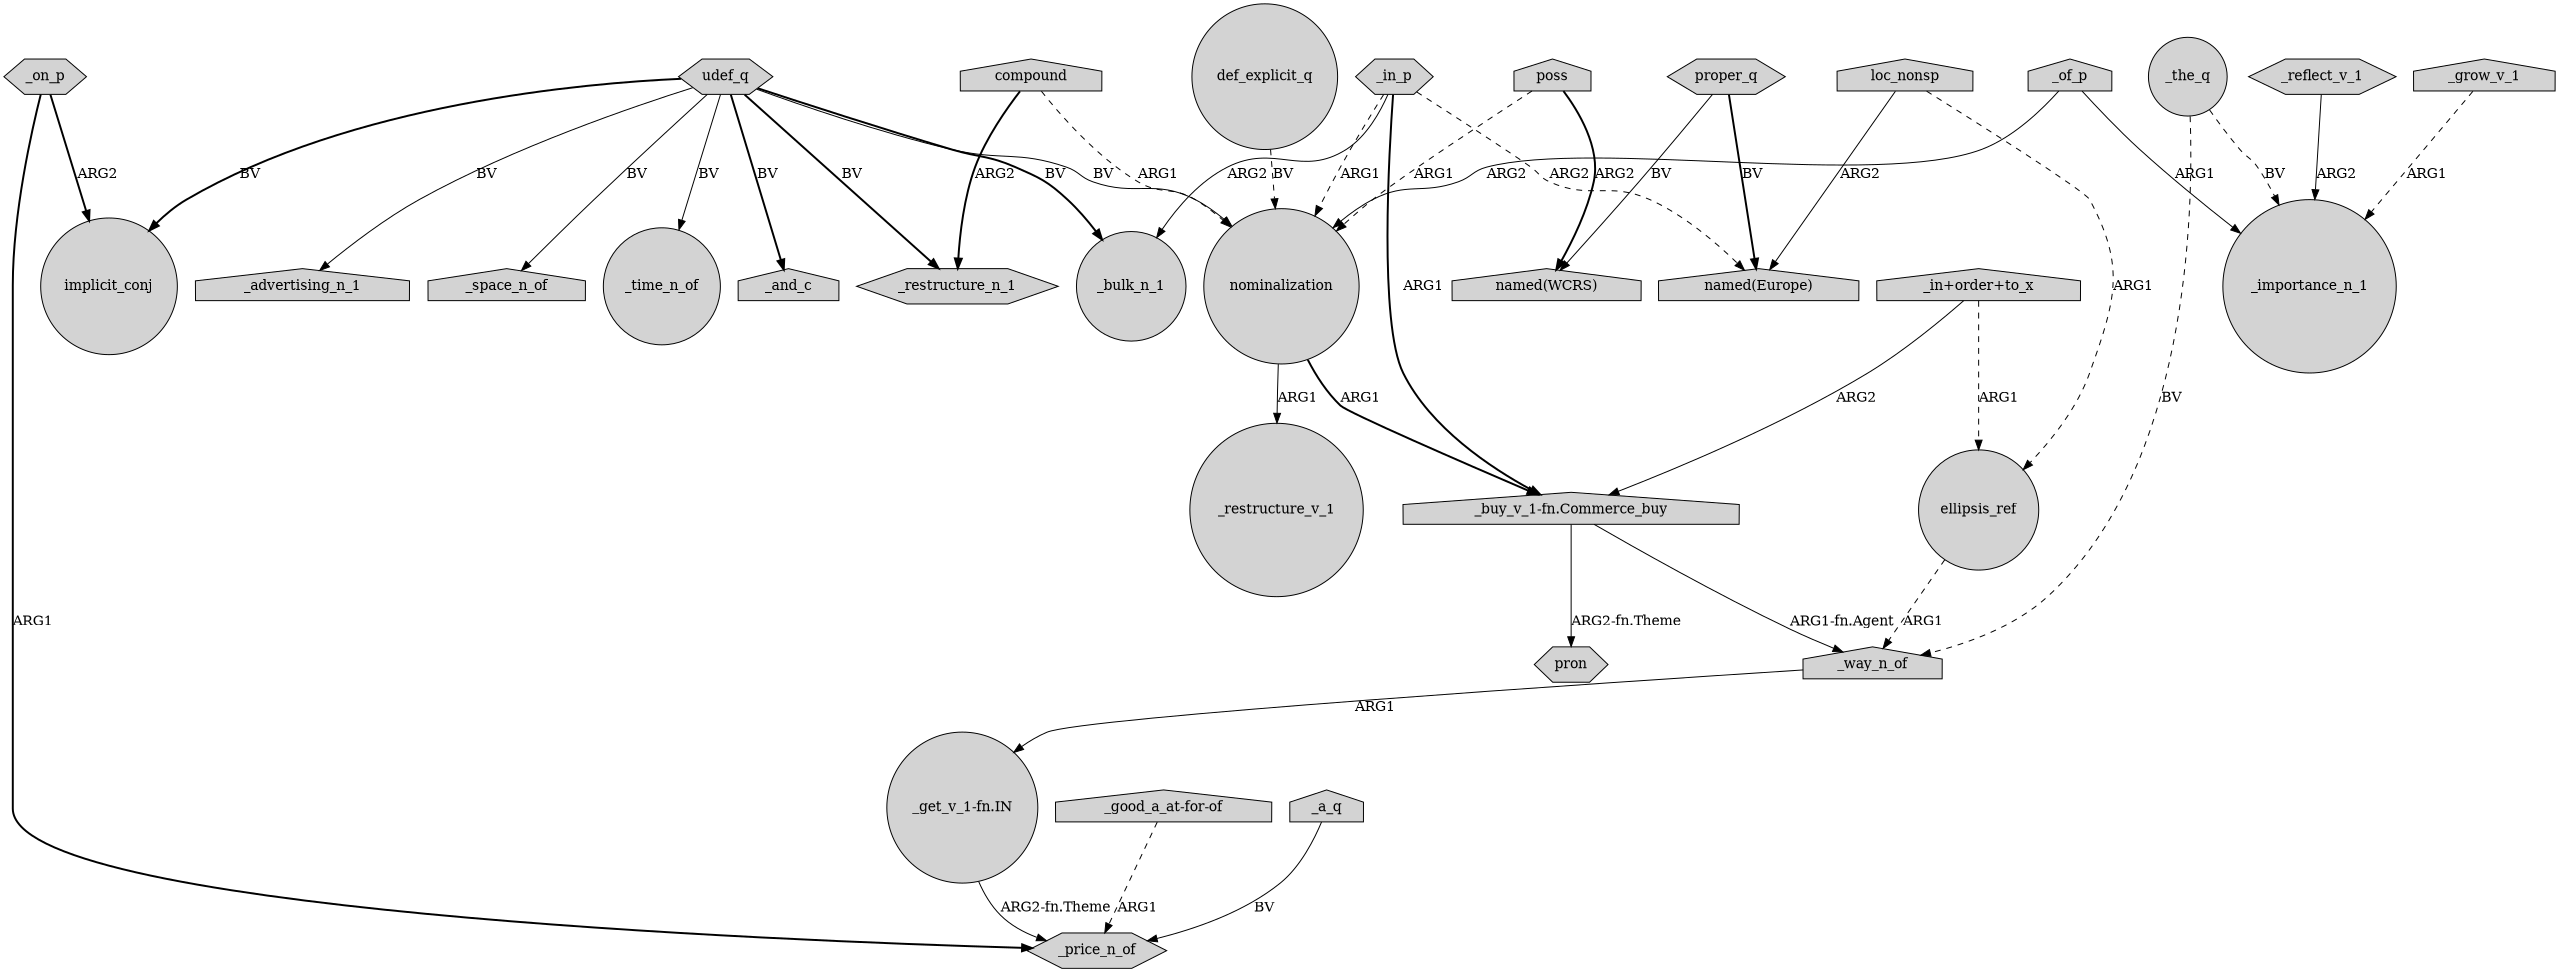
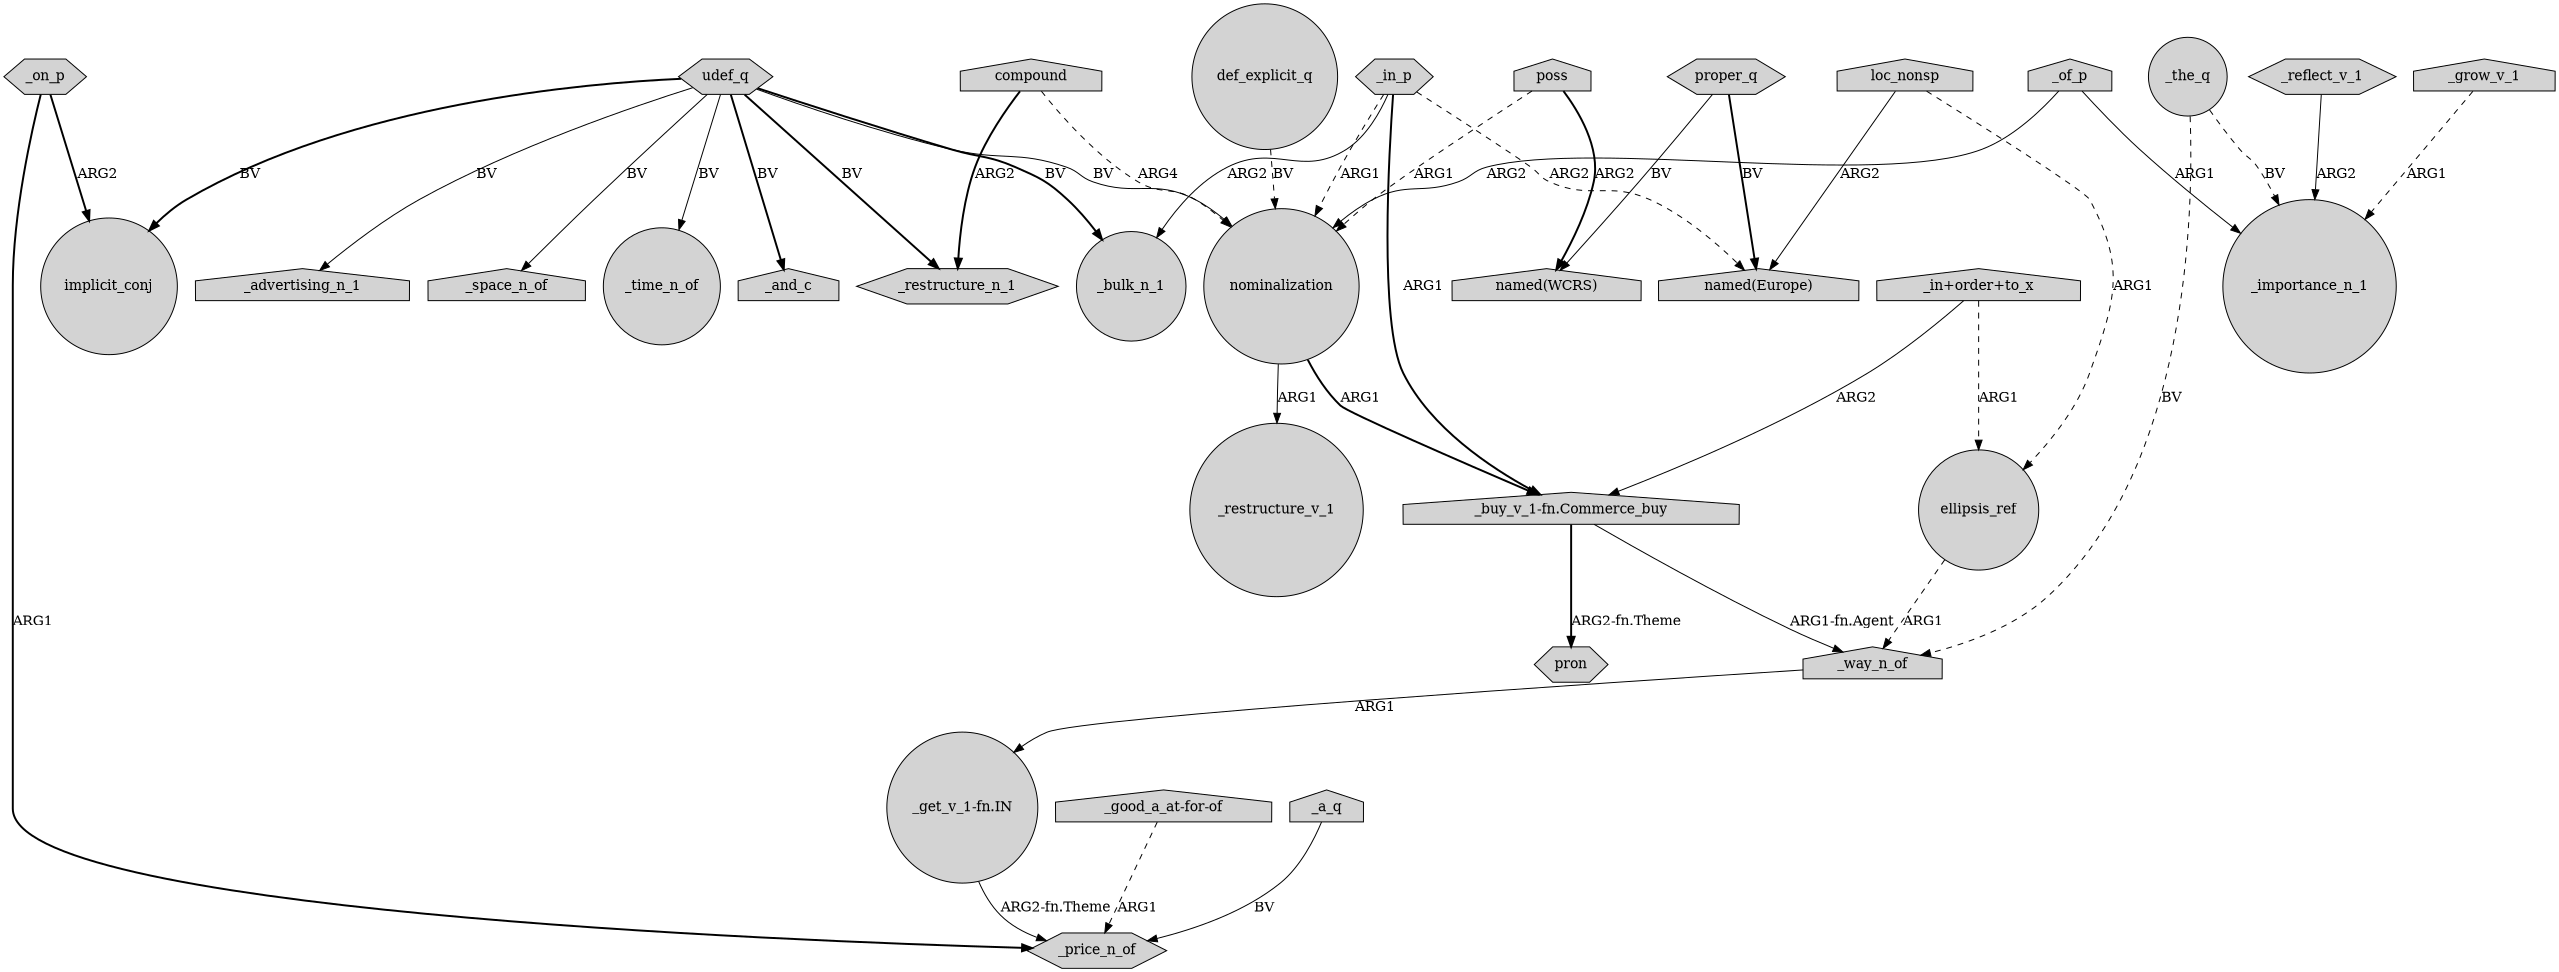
(1158, 174) -> (1158, 174)
(1571, 581) -> (1571, 581)
